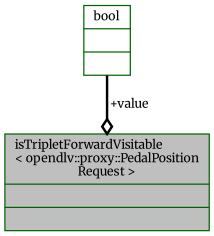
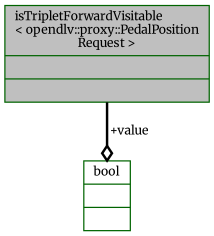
(107, 97) -> (107, 124)
